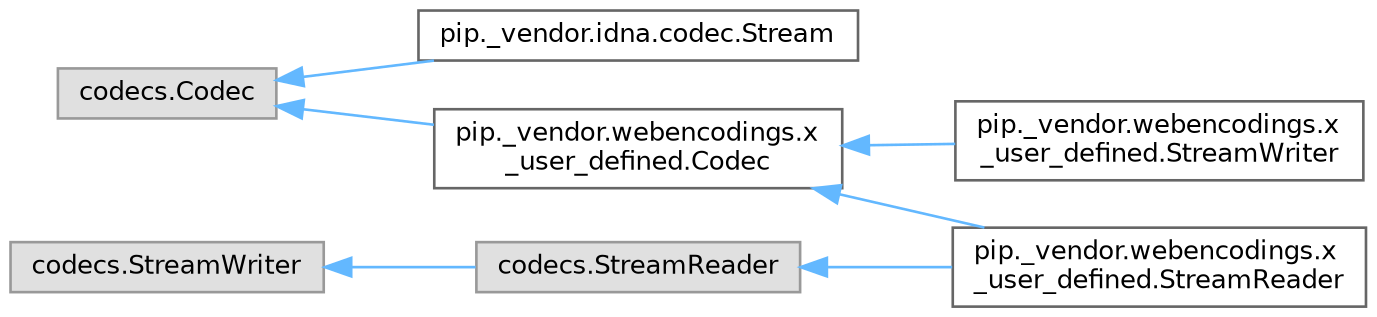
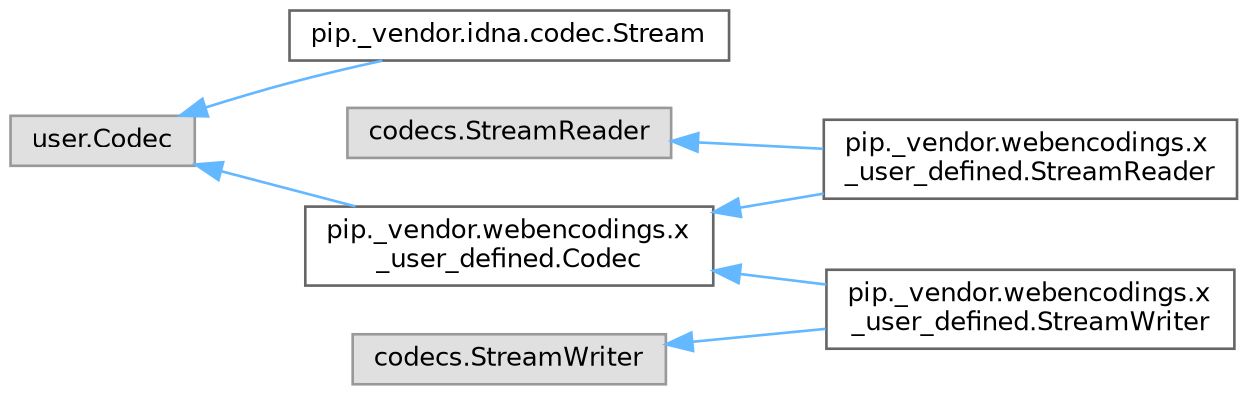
(167, 93) -> (103, 141)
(414, 267) -> (759, 335)
